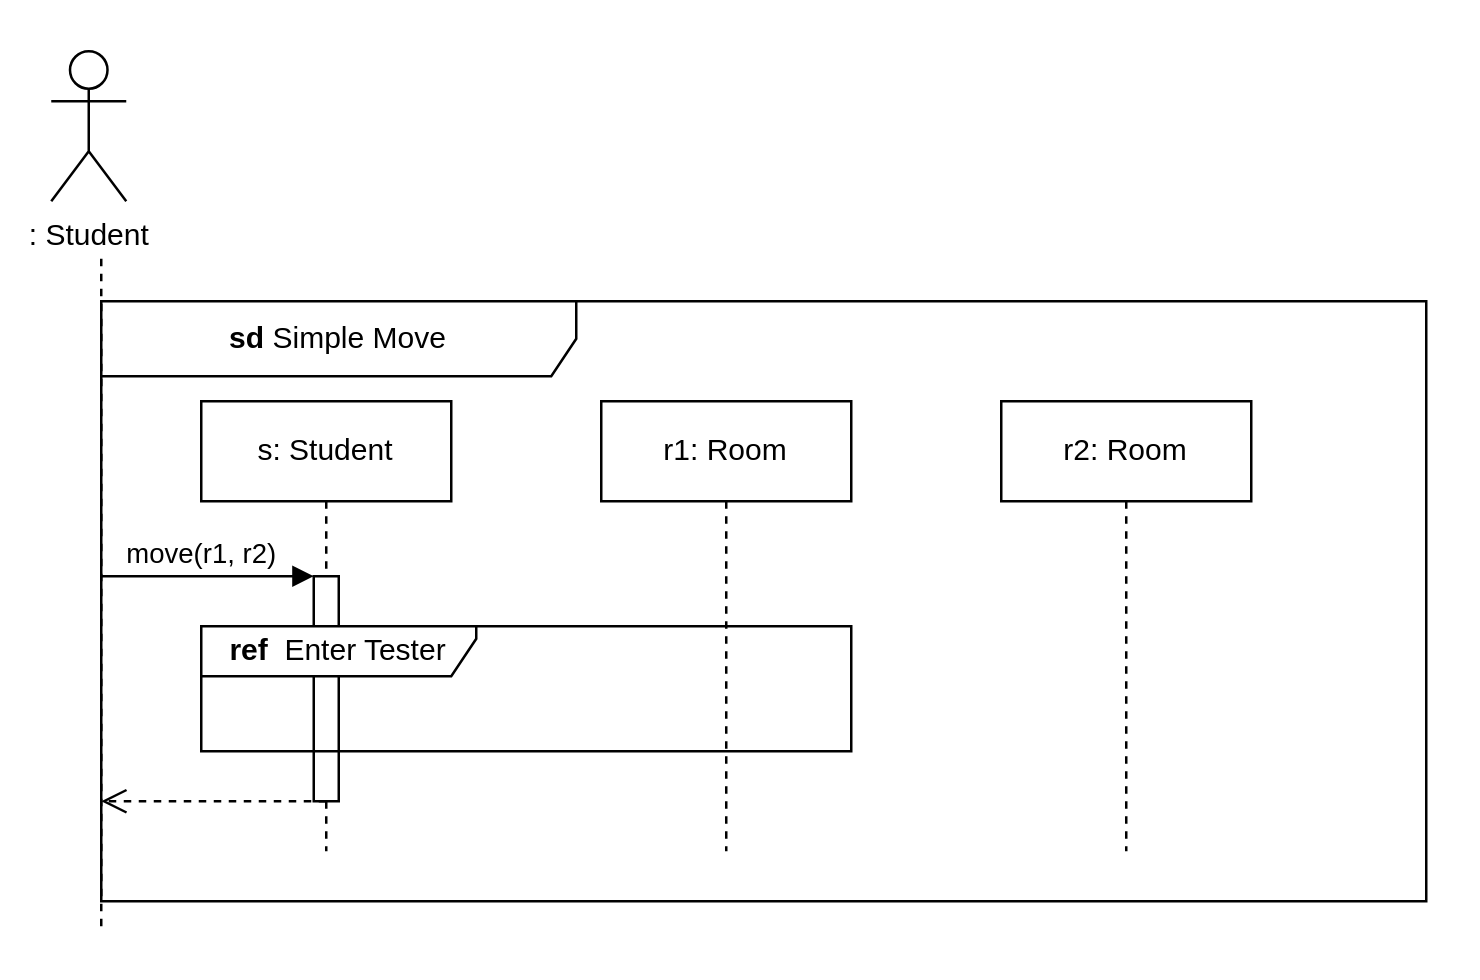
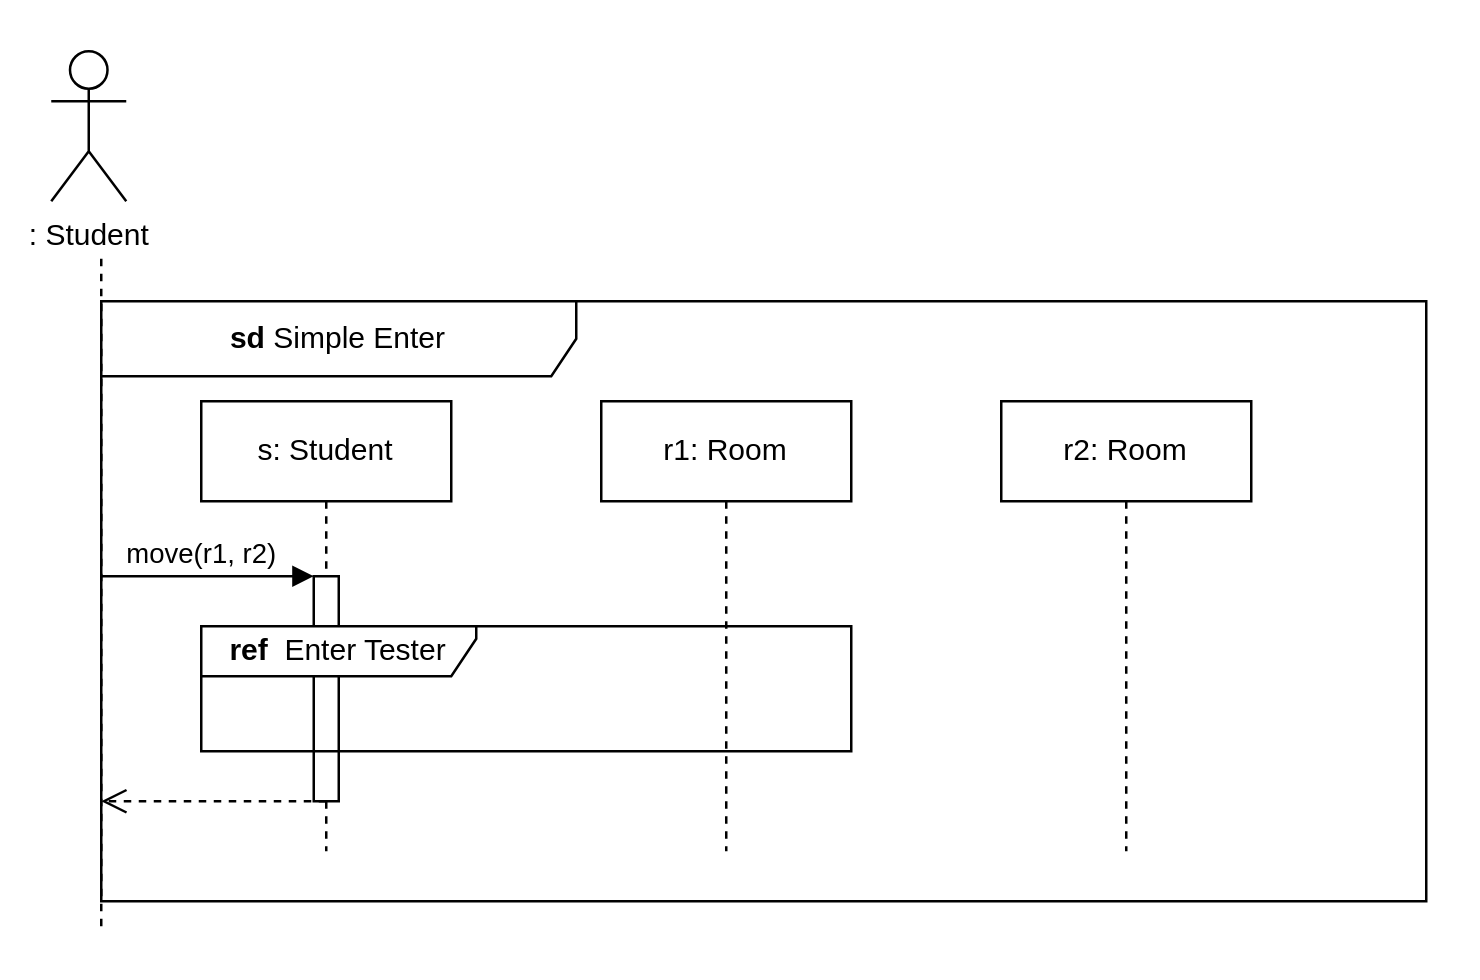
(339, 339) -> (339, 339)
